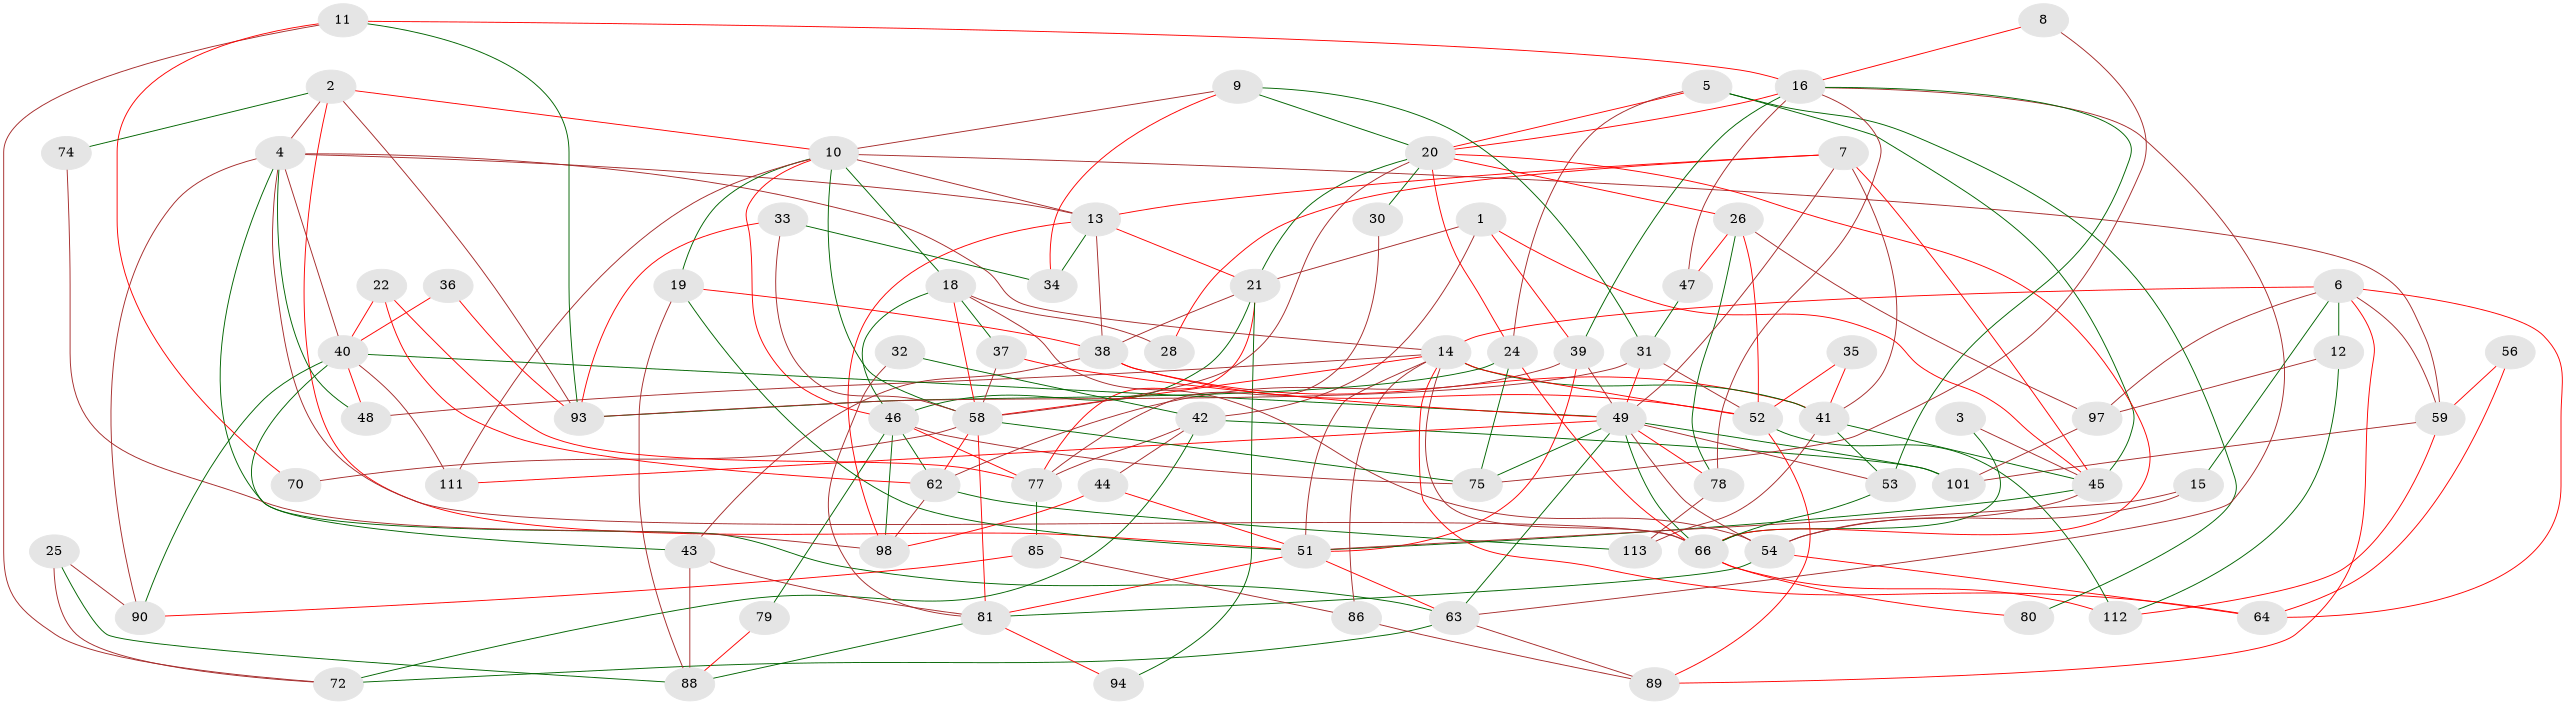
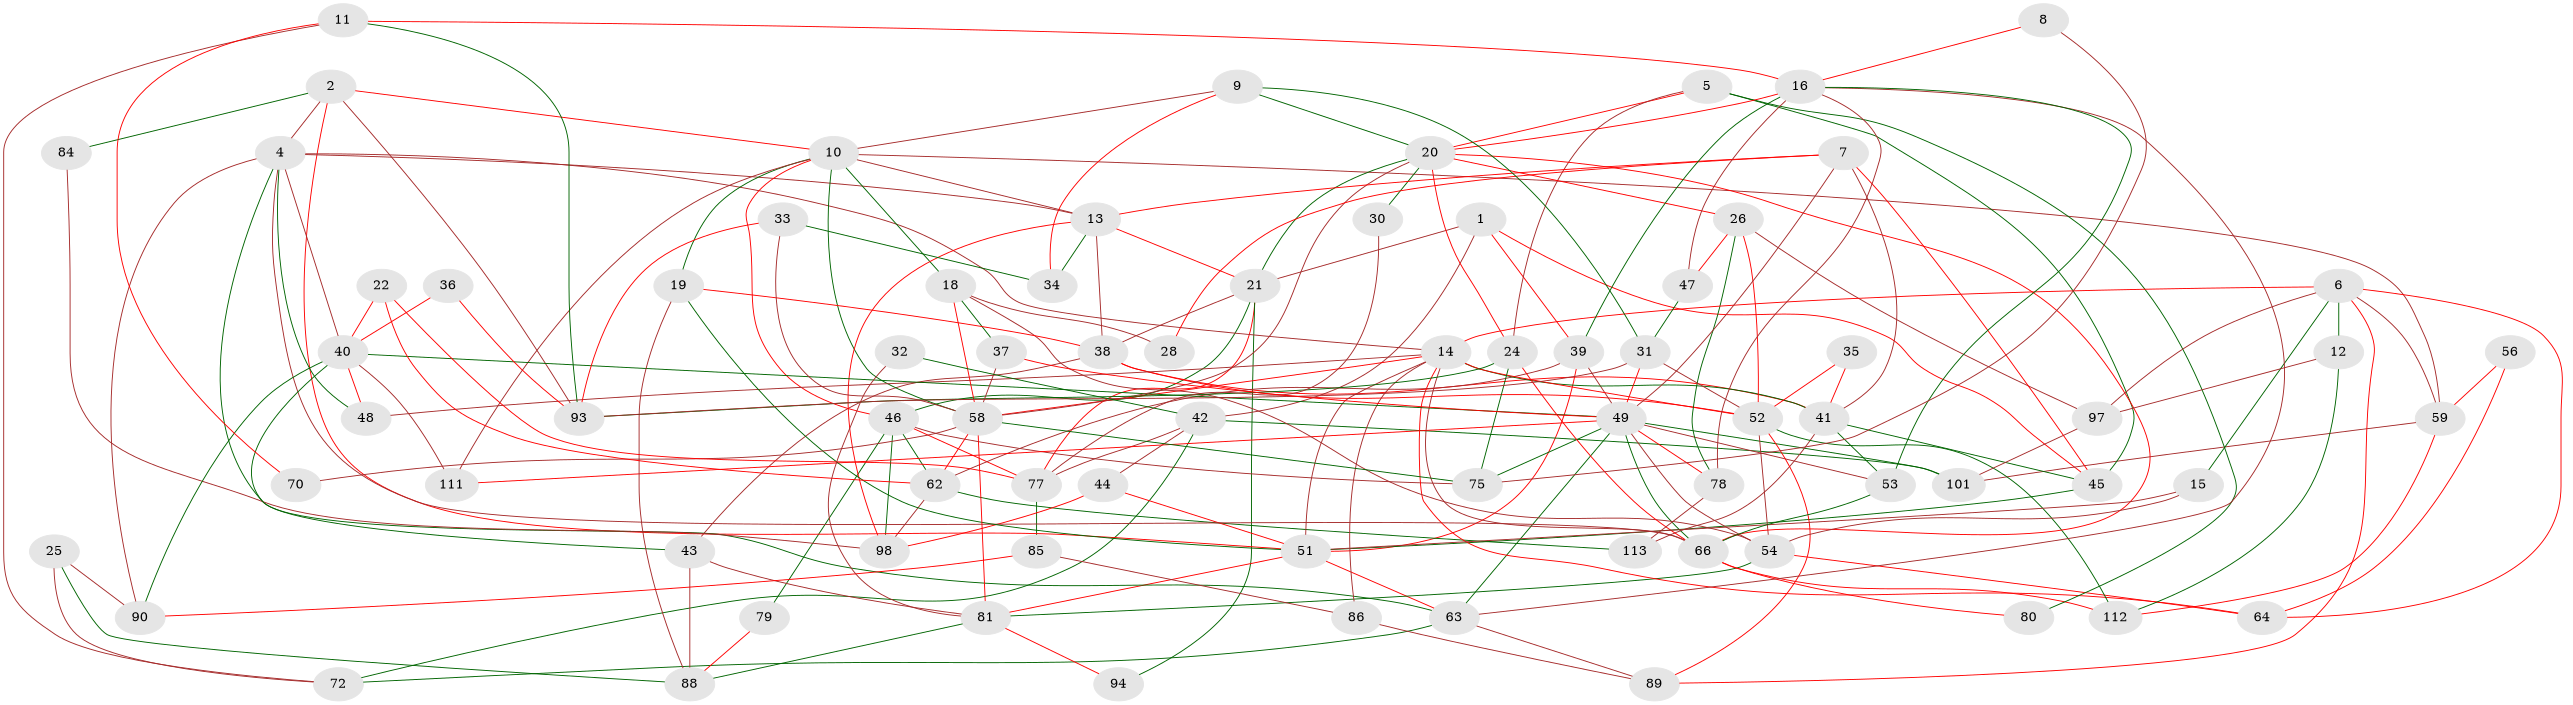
(66, 153) -> (66, 153)
(868, 335) -> none
(1961, 419) -> none
(1933, 518) -> (1764, 485)
